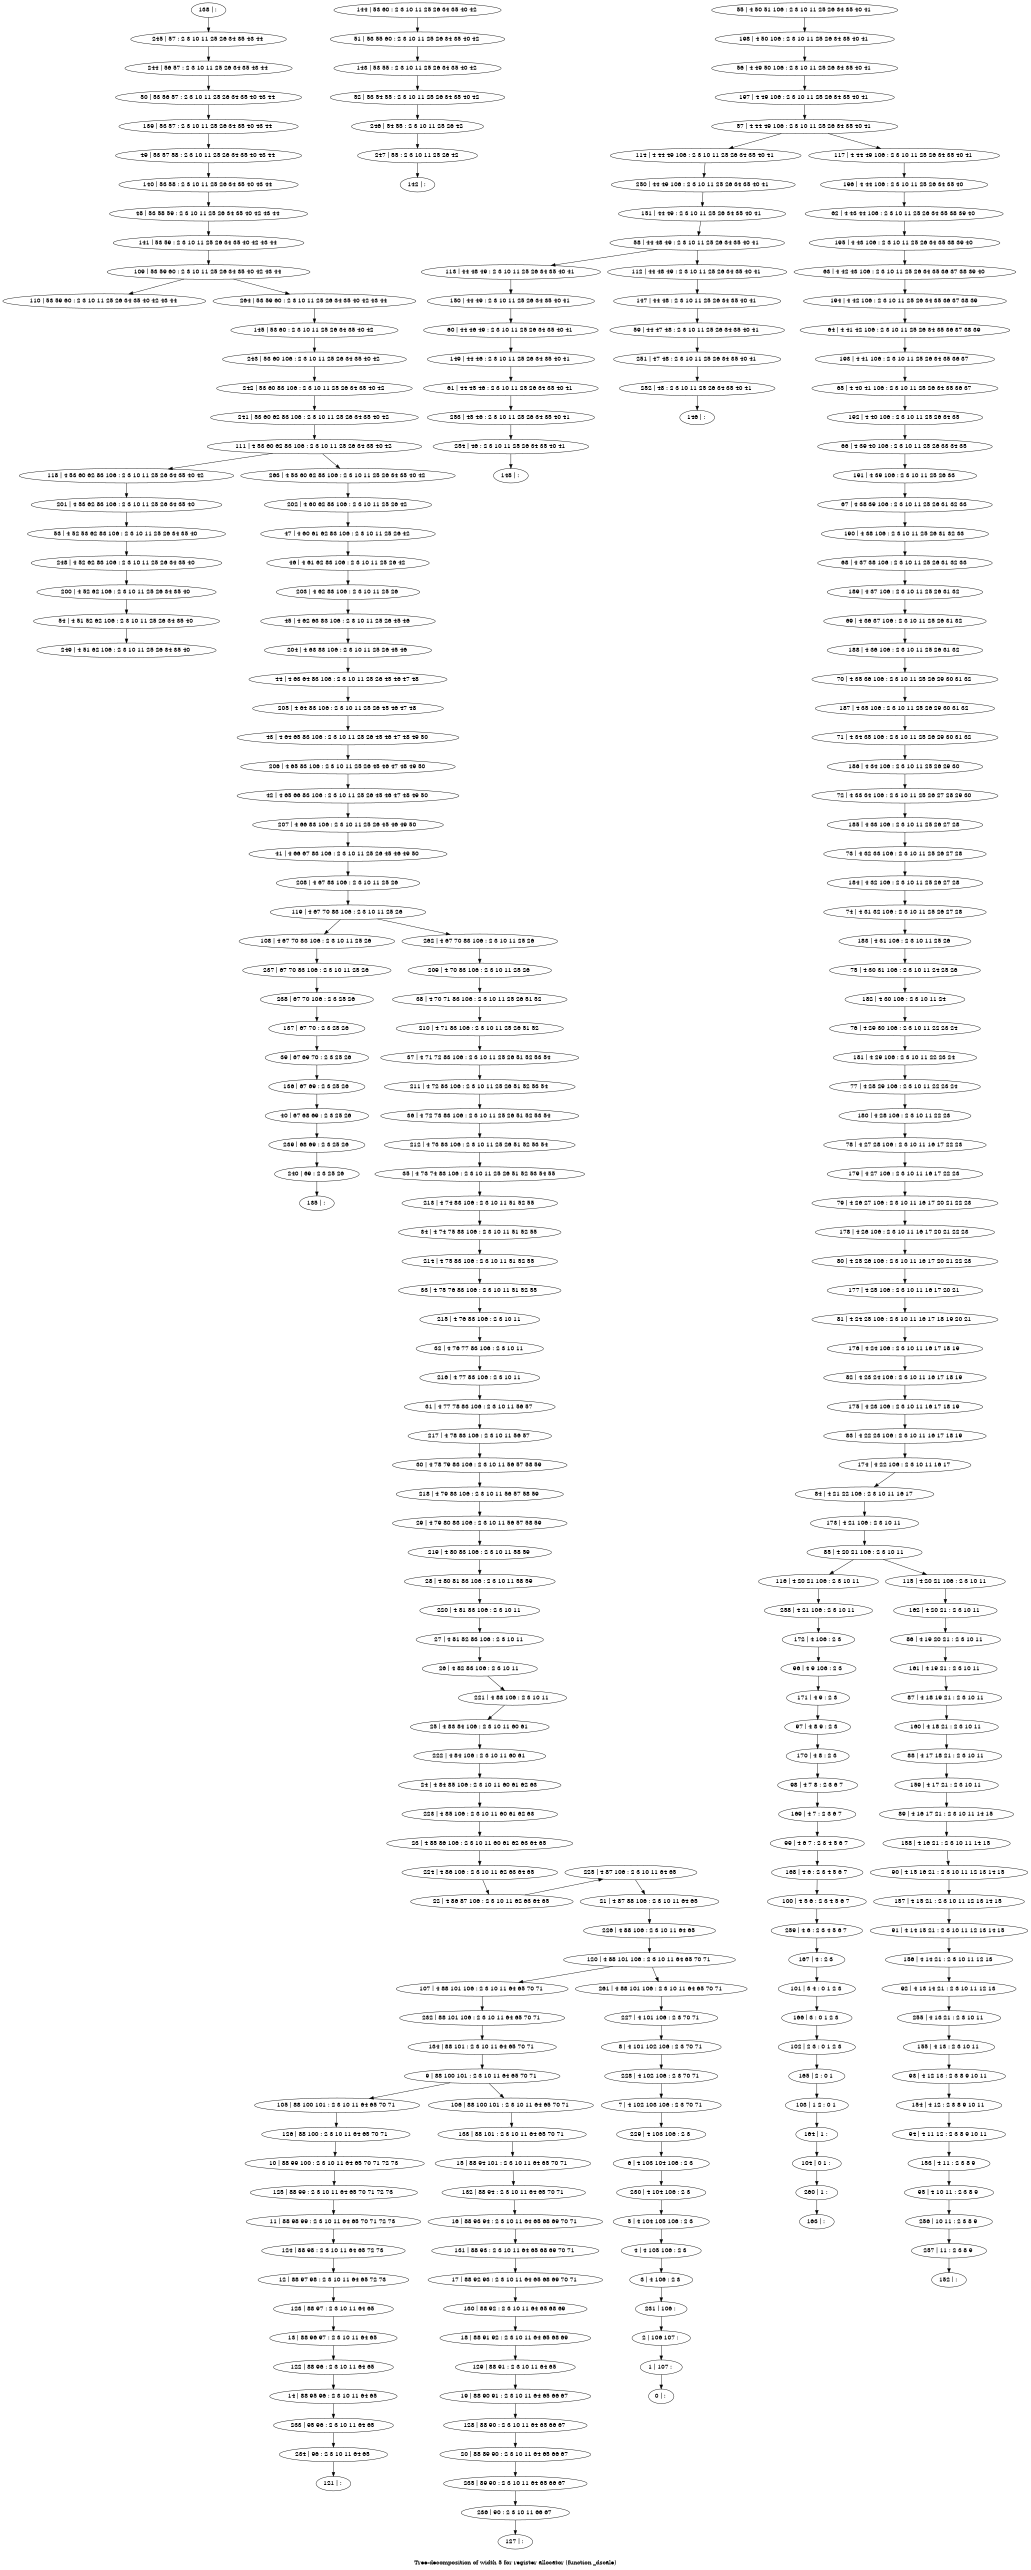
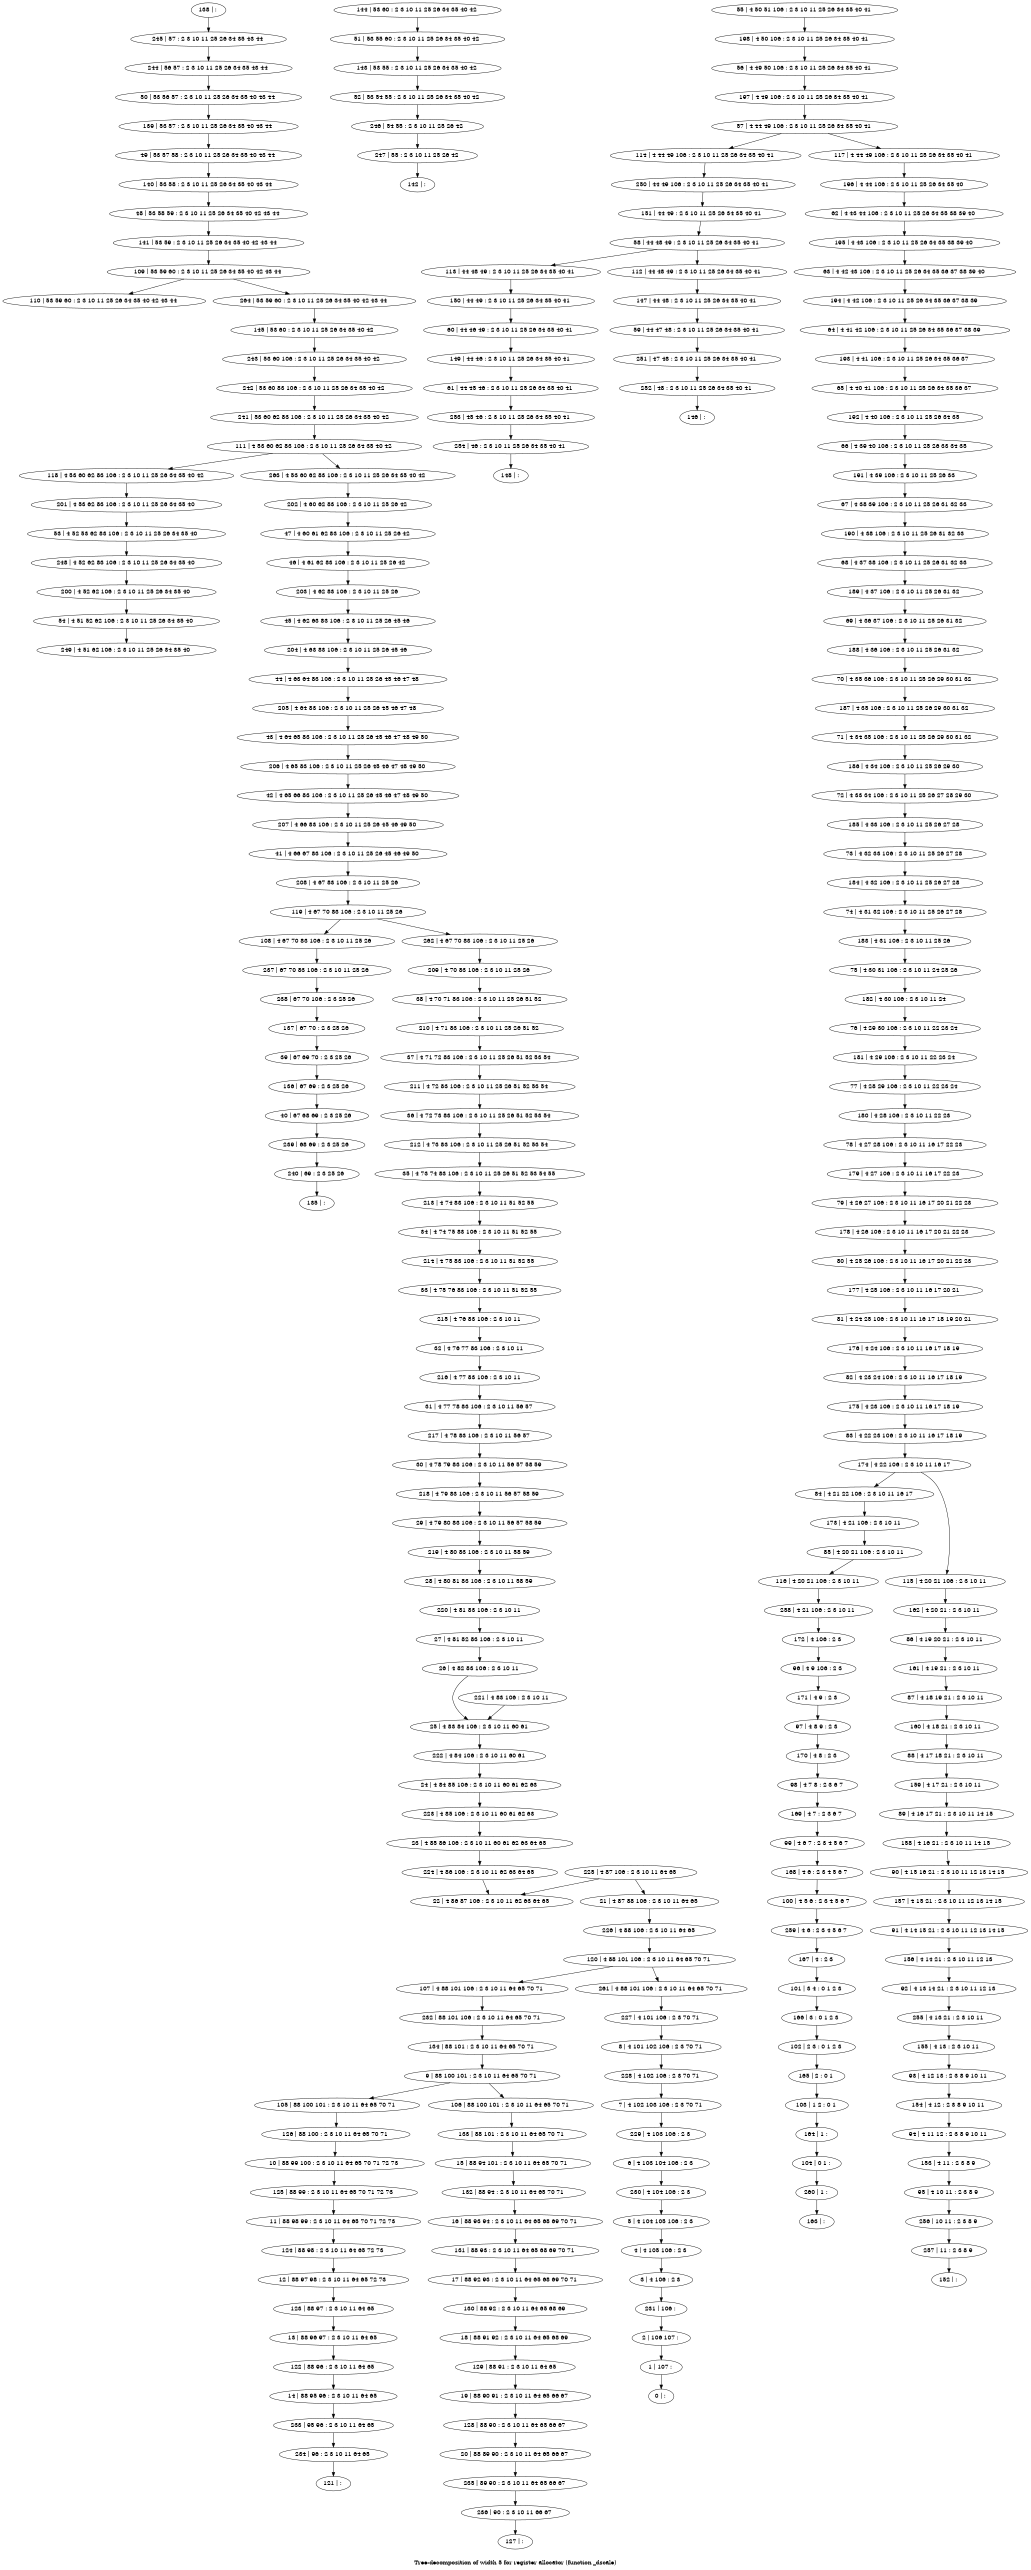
(903, 1566) -> (948, 1516)
(495, 1682) -> (453, 1696)
(562, 1888) -> (562, 1886)
